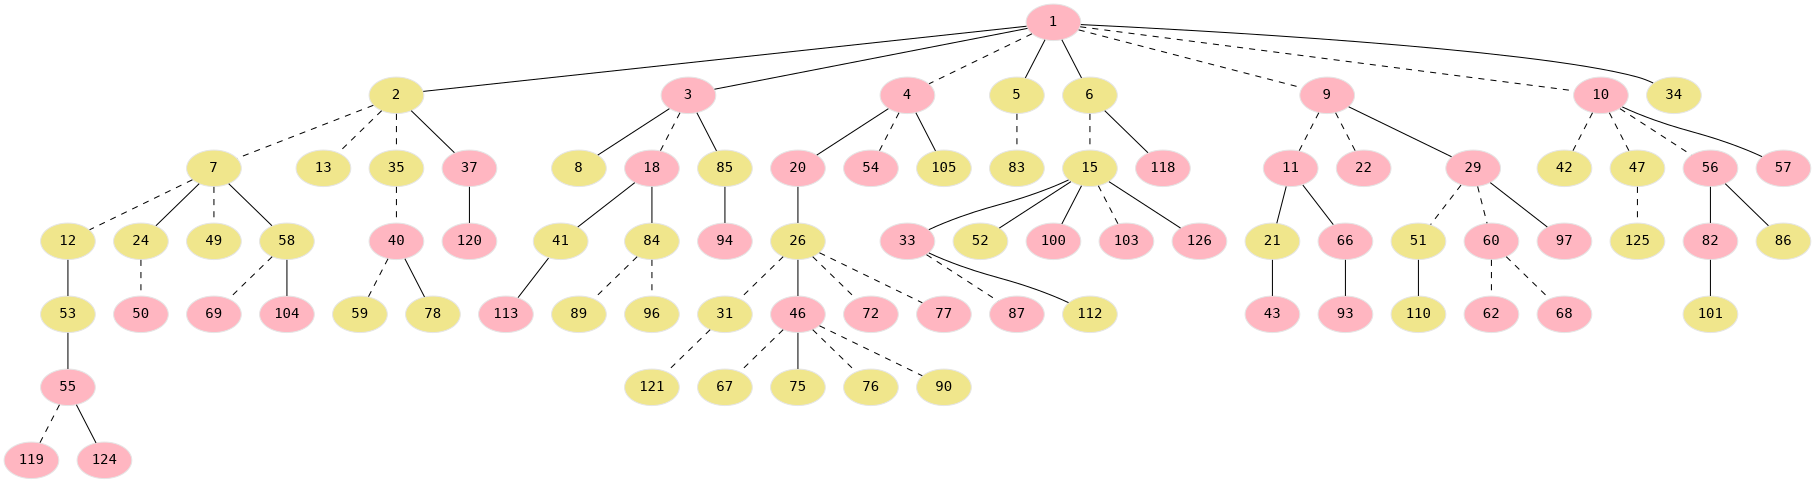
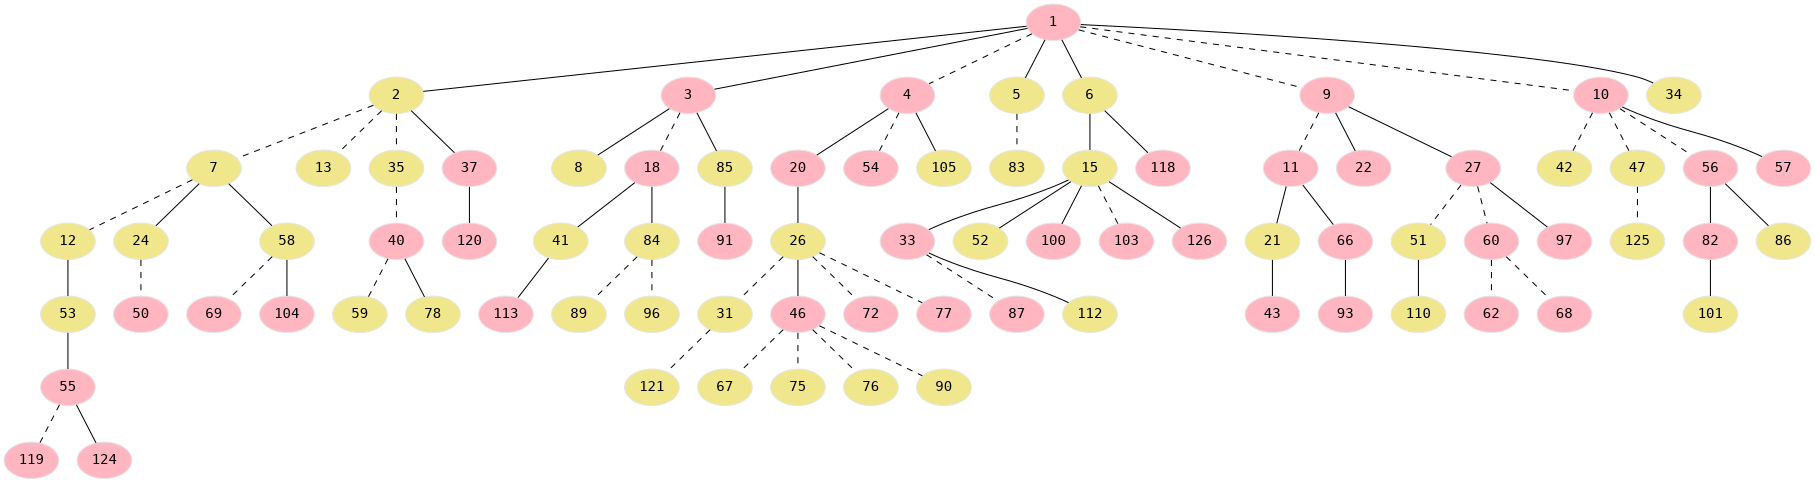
(1090, 132) -> (1090, 132)
(1345, 132) -> (1345, 132)
(1473, 168) -> (1473, 168)
(214, 241) -> none
(725, 241) -> (725, 241)
(798, 351) -> (798, 351)
